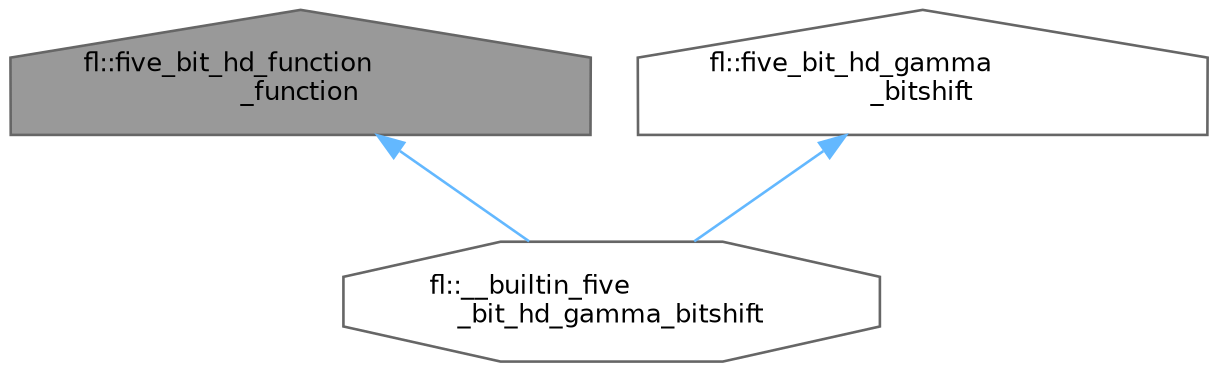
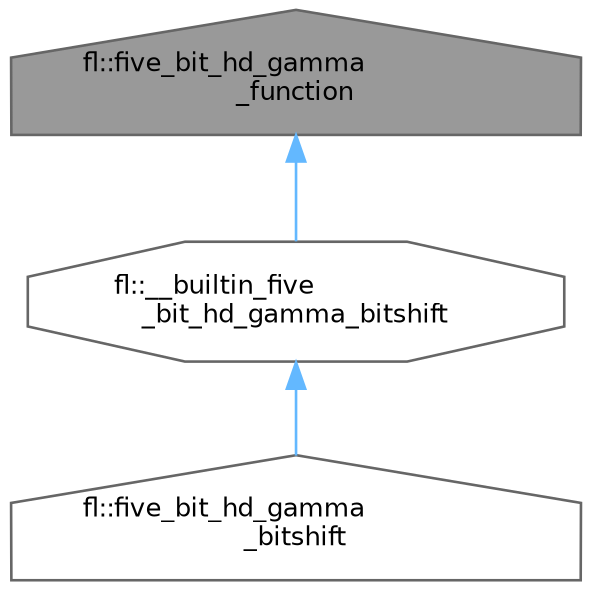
(301, 79) -> (296, 79)
(759, 196) -> (296, 422)
